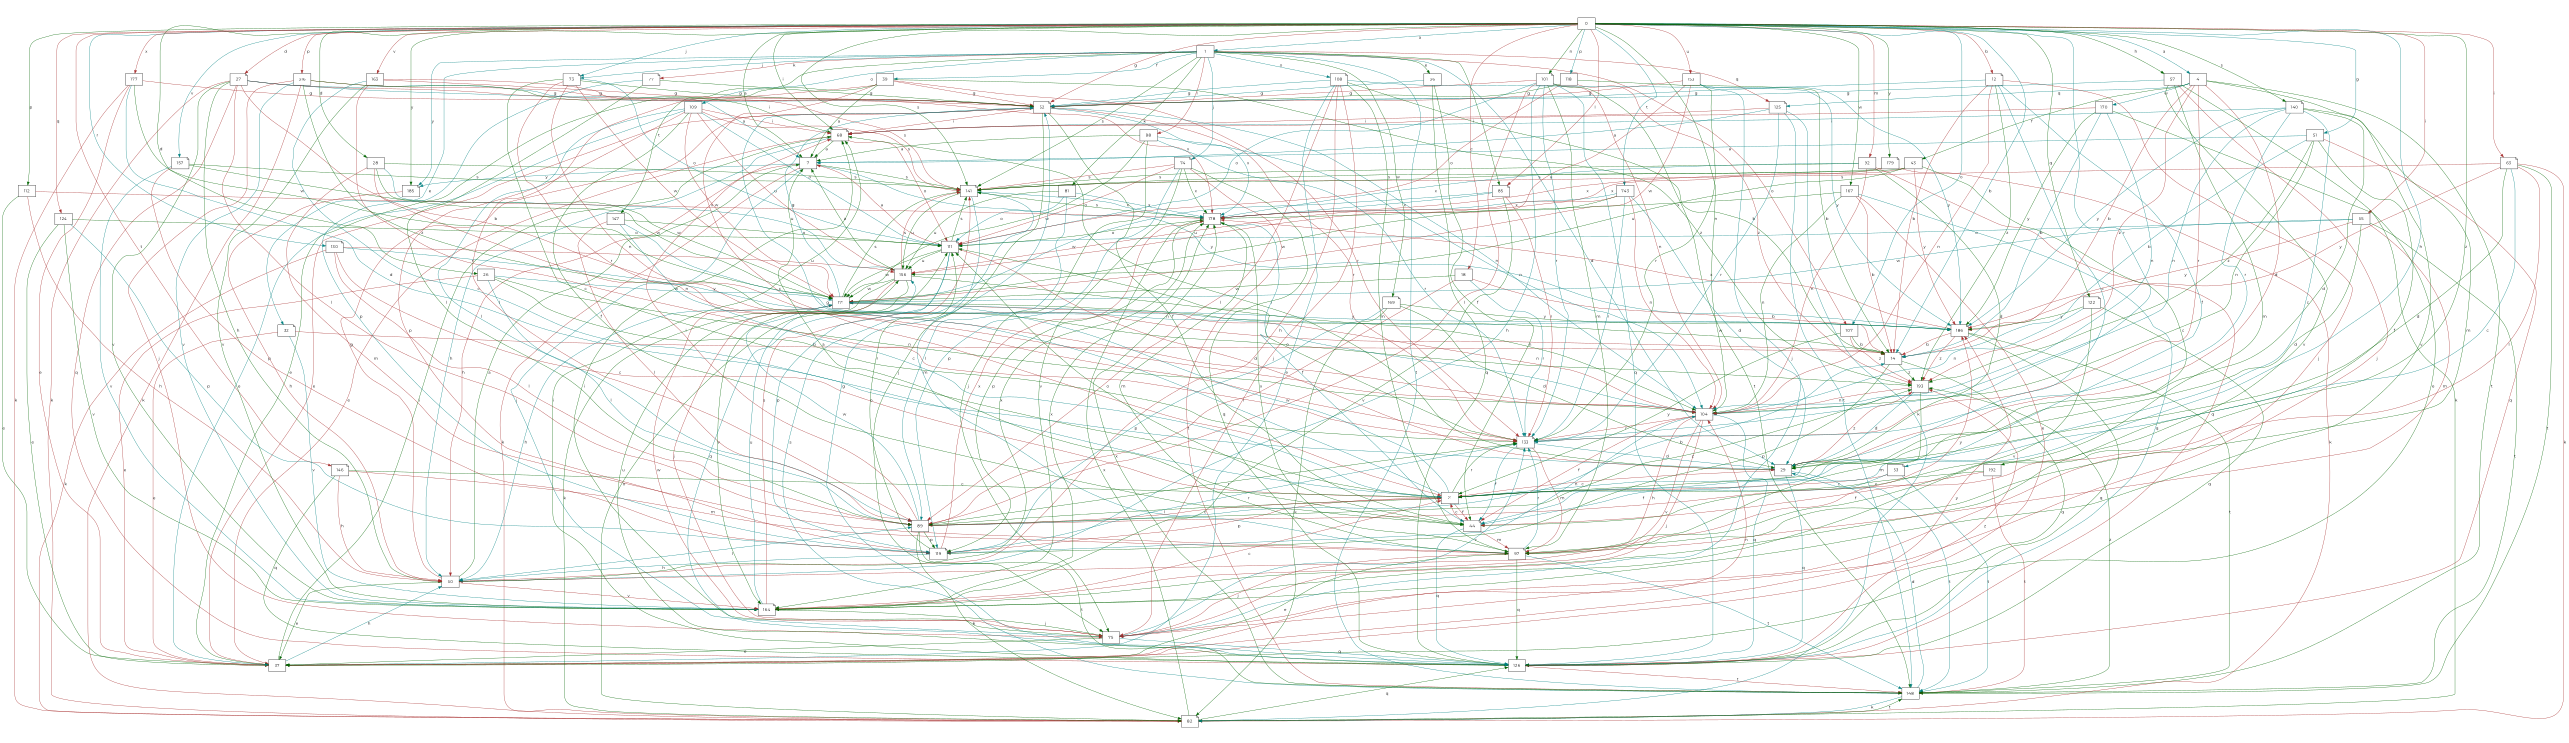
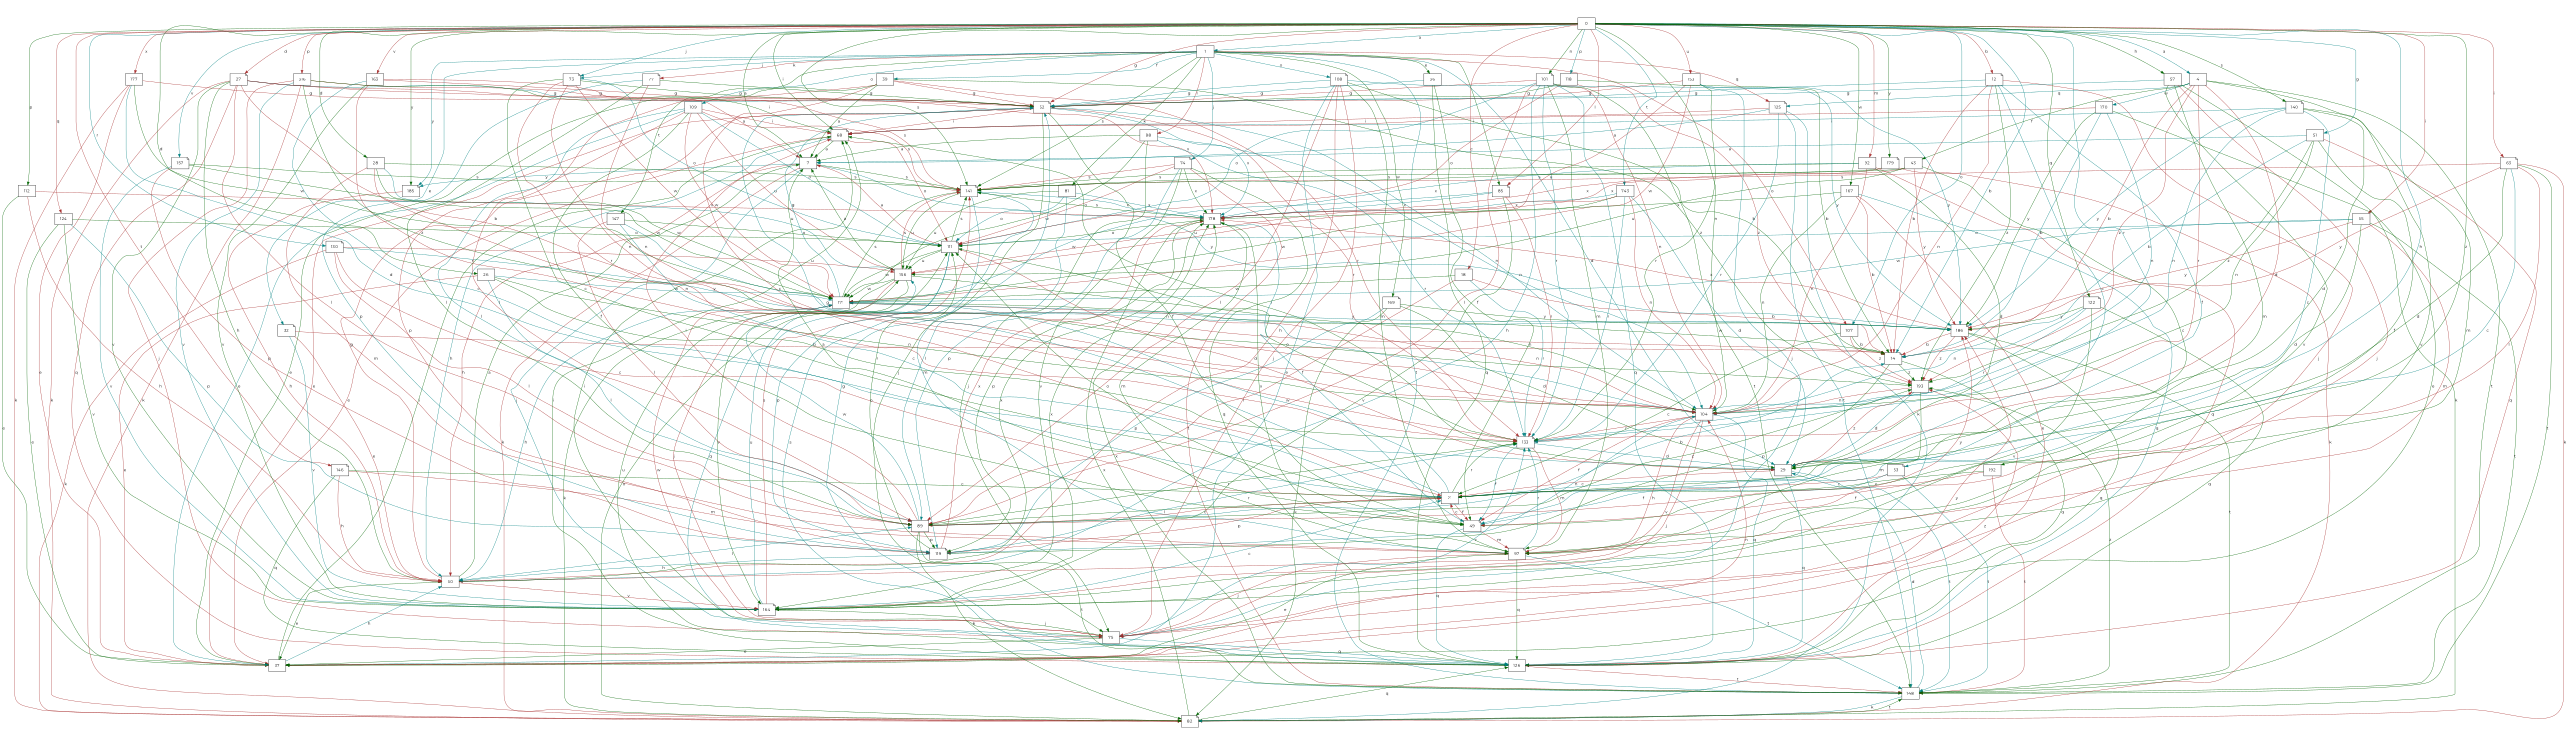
(473, 94) -> (473, 94)
none -> (1161, 334)
(2015, 401) -> (1751, 416)
(1669, 414) -> (1669, 414)
(153, 502) -> (374, 462)
(1472, 526) -> (1472, 526)
(1111, 580) -> (1111, 580)
